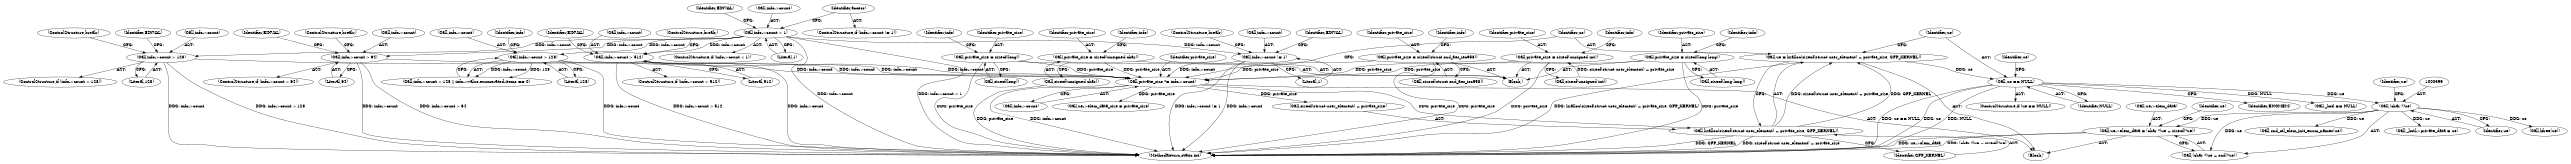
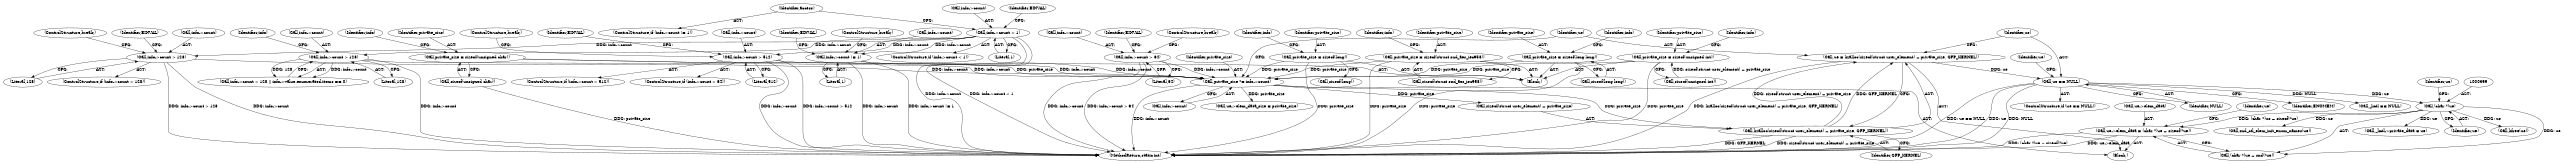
(567, 49) -> none
(308, 69) -> (718, 69)
(337, 70) -> (1162, 70)
(986, 72) -> none
(2210, 119) -> (2268, 119)
